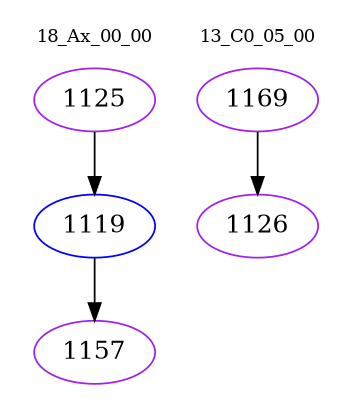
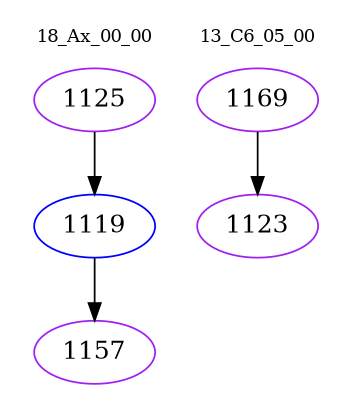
(258, 38) -> (258, 38)
(258, 226) -> (258, 226)
